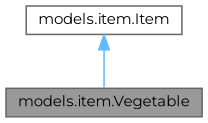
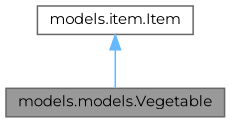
(104, 103) -> (115, 103)
